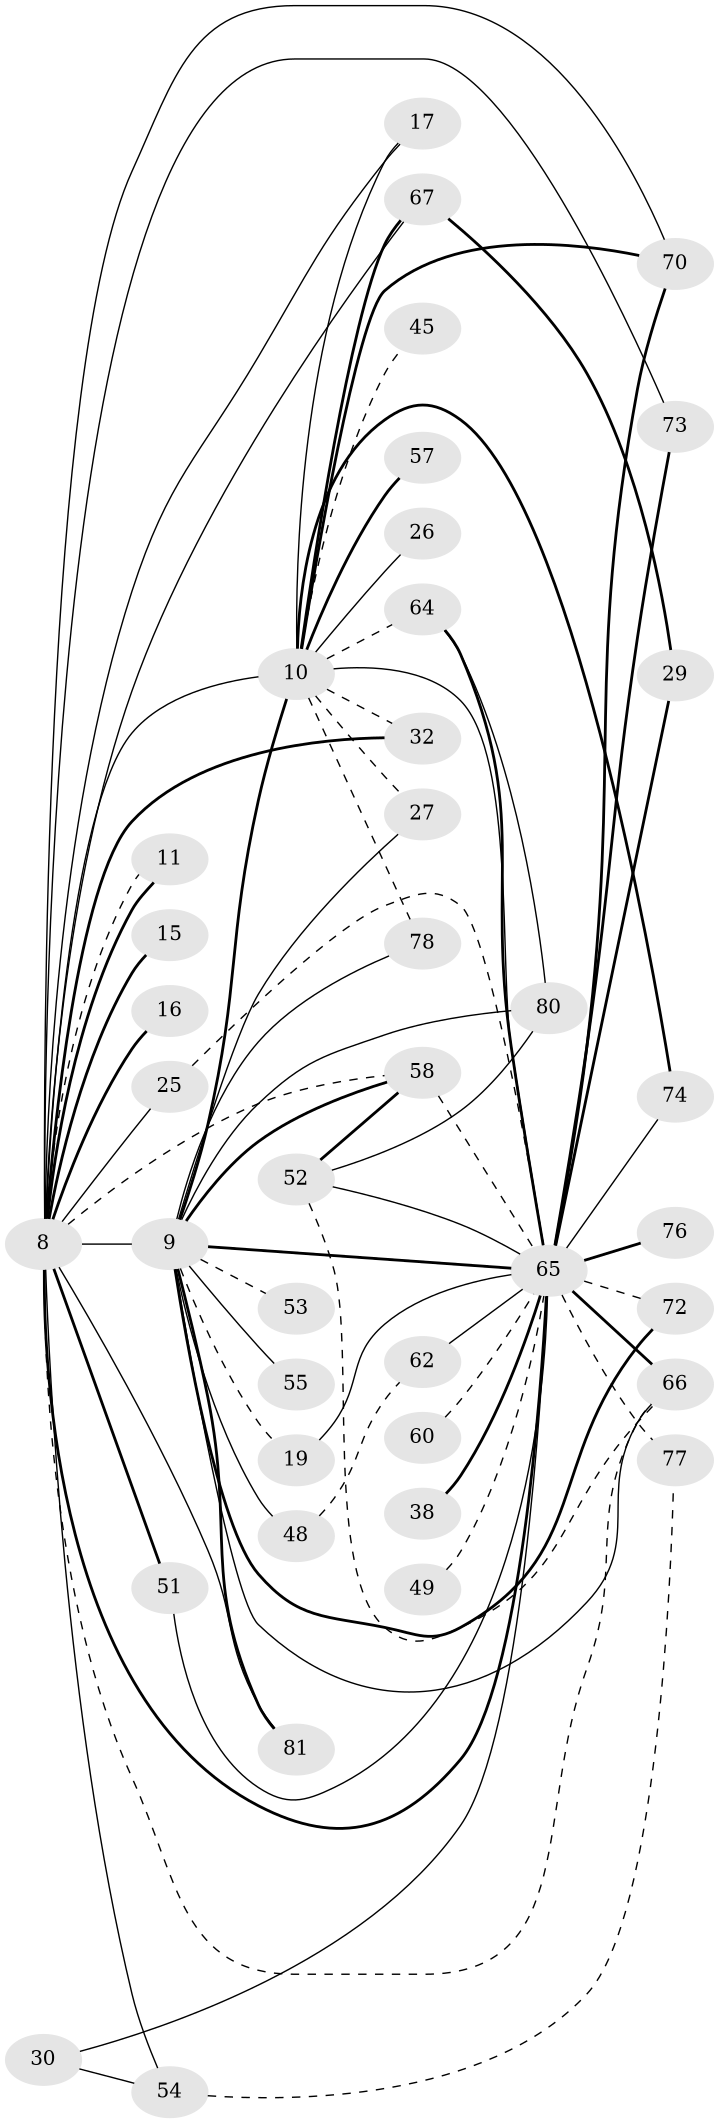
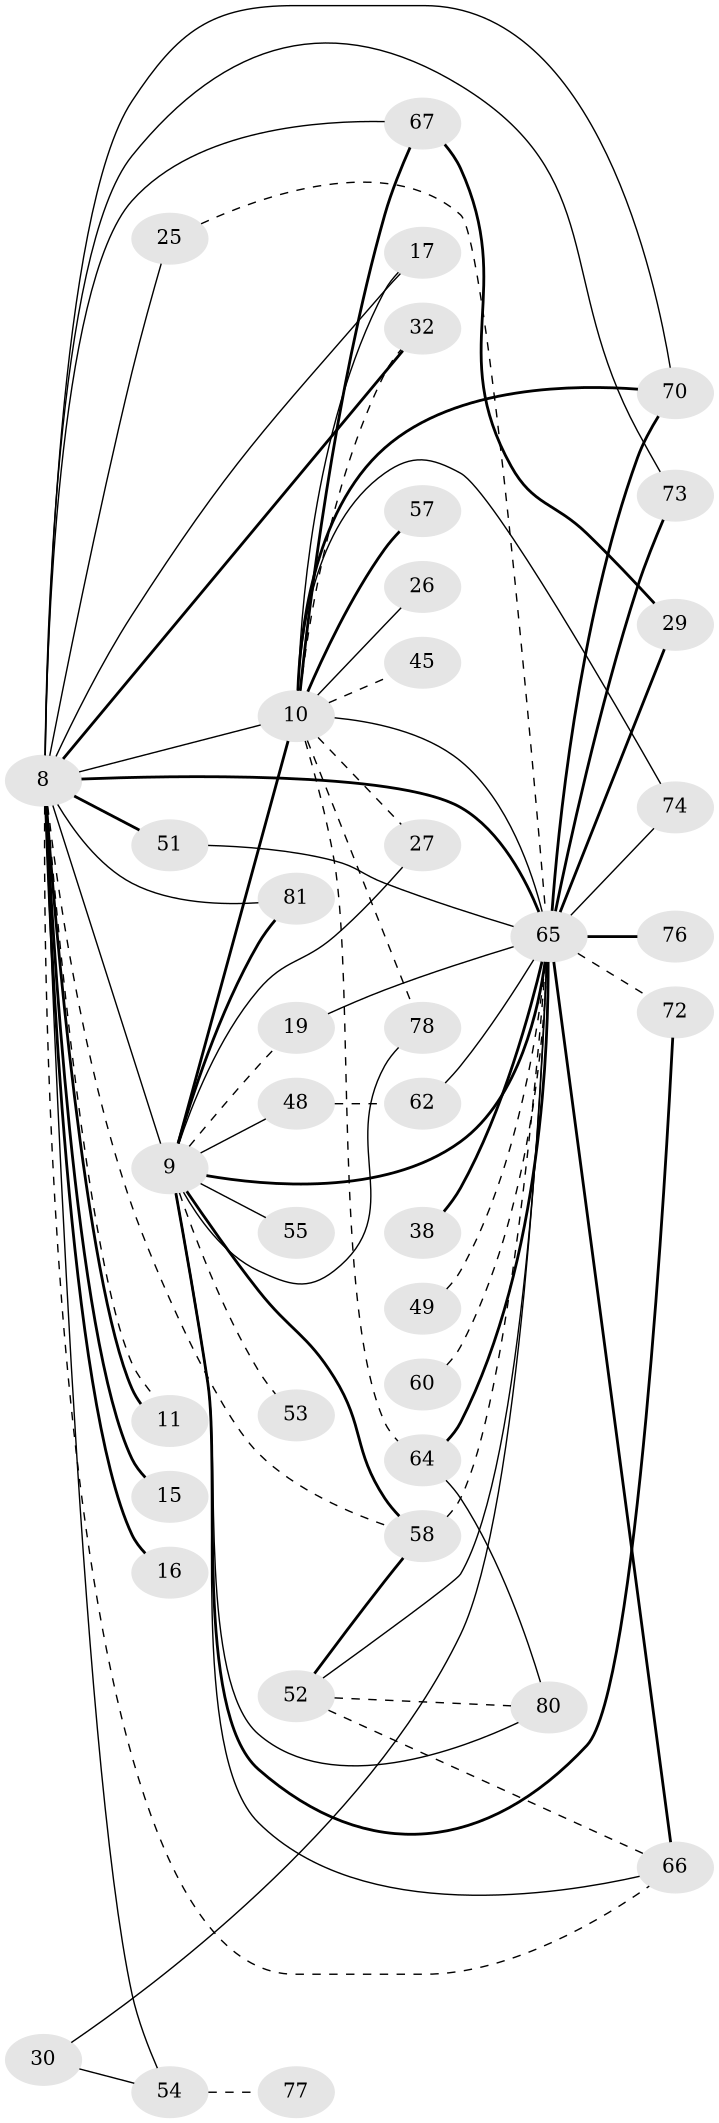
(549, 573) -> (477, 490)
(441, 1124) -> (410, 1701)
(603, 1370) -> none
